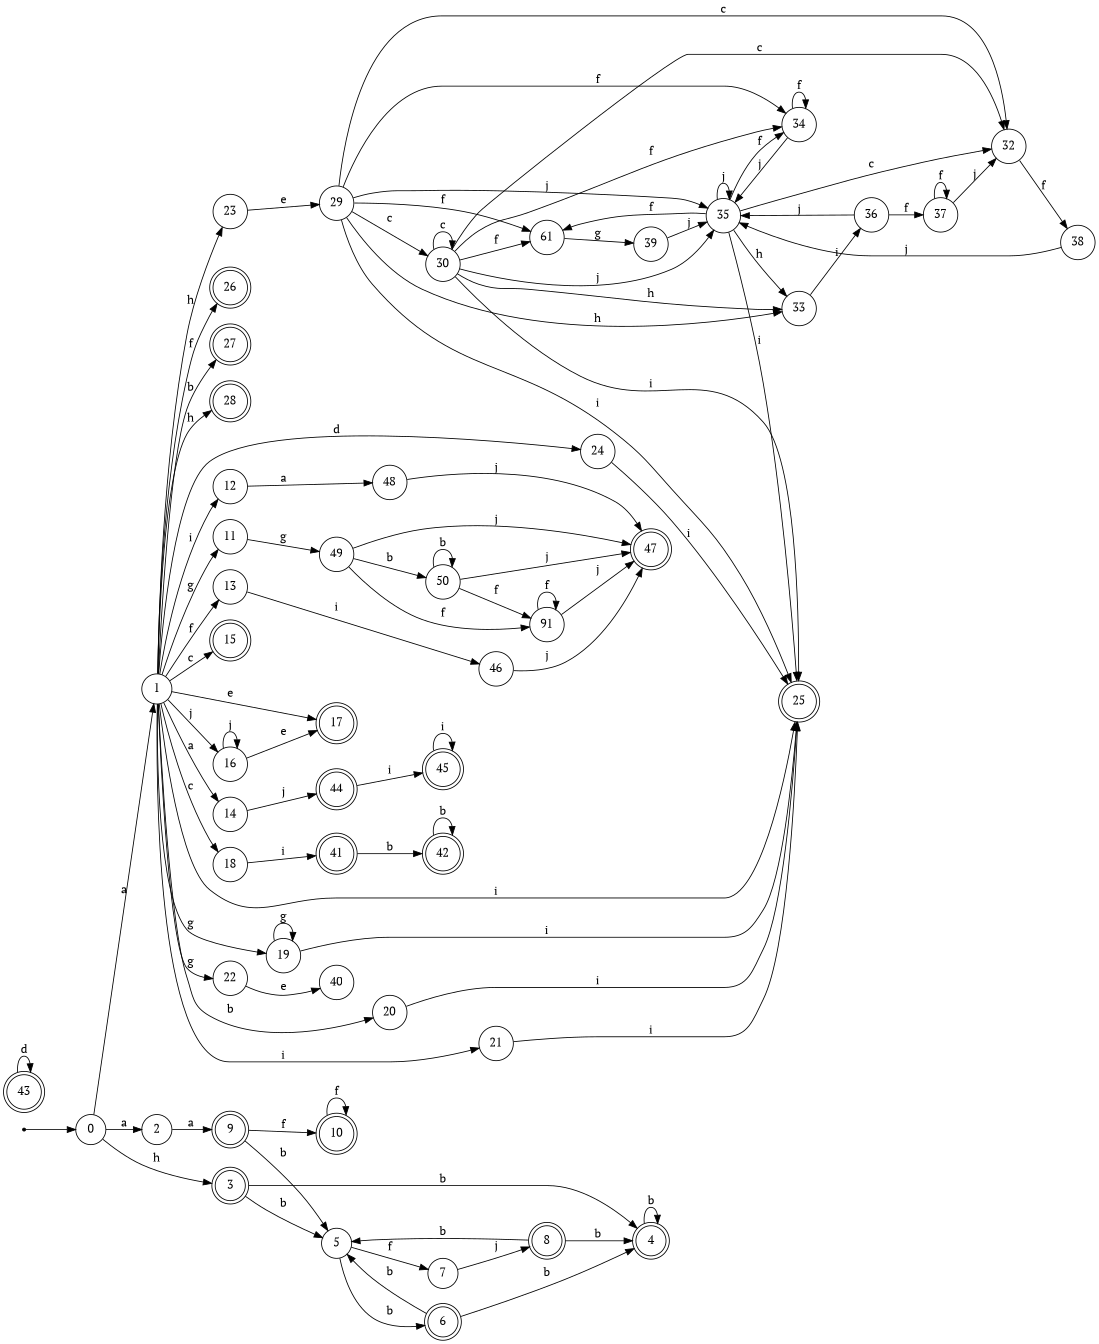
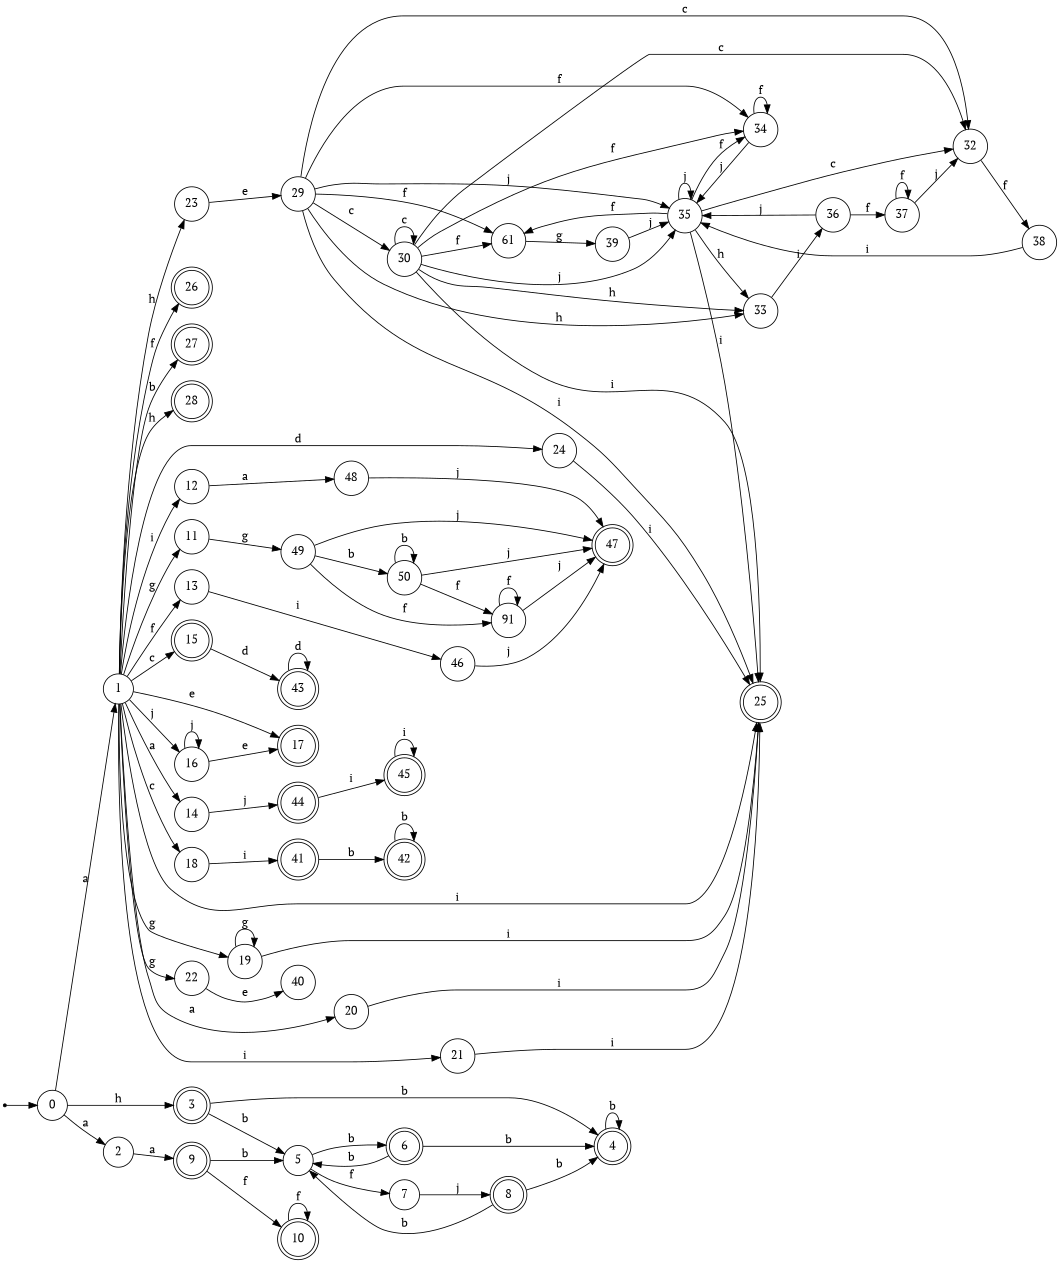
(906, 250) -> (868, 250)
none -> (241, 663)
(230, 1010) -> (192, 1010)
